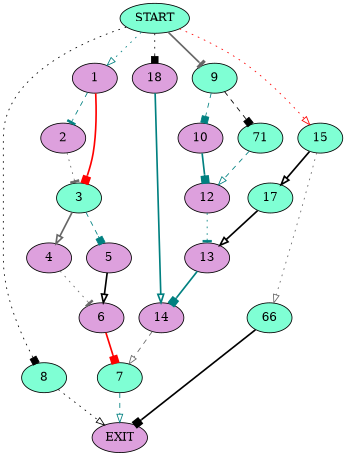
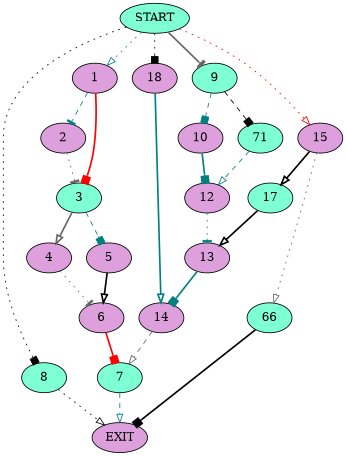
(320, 138) -> (320, 138)
